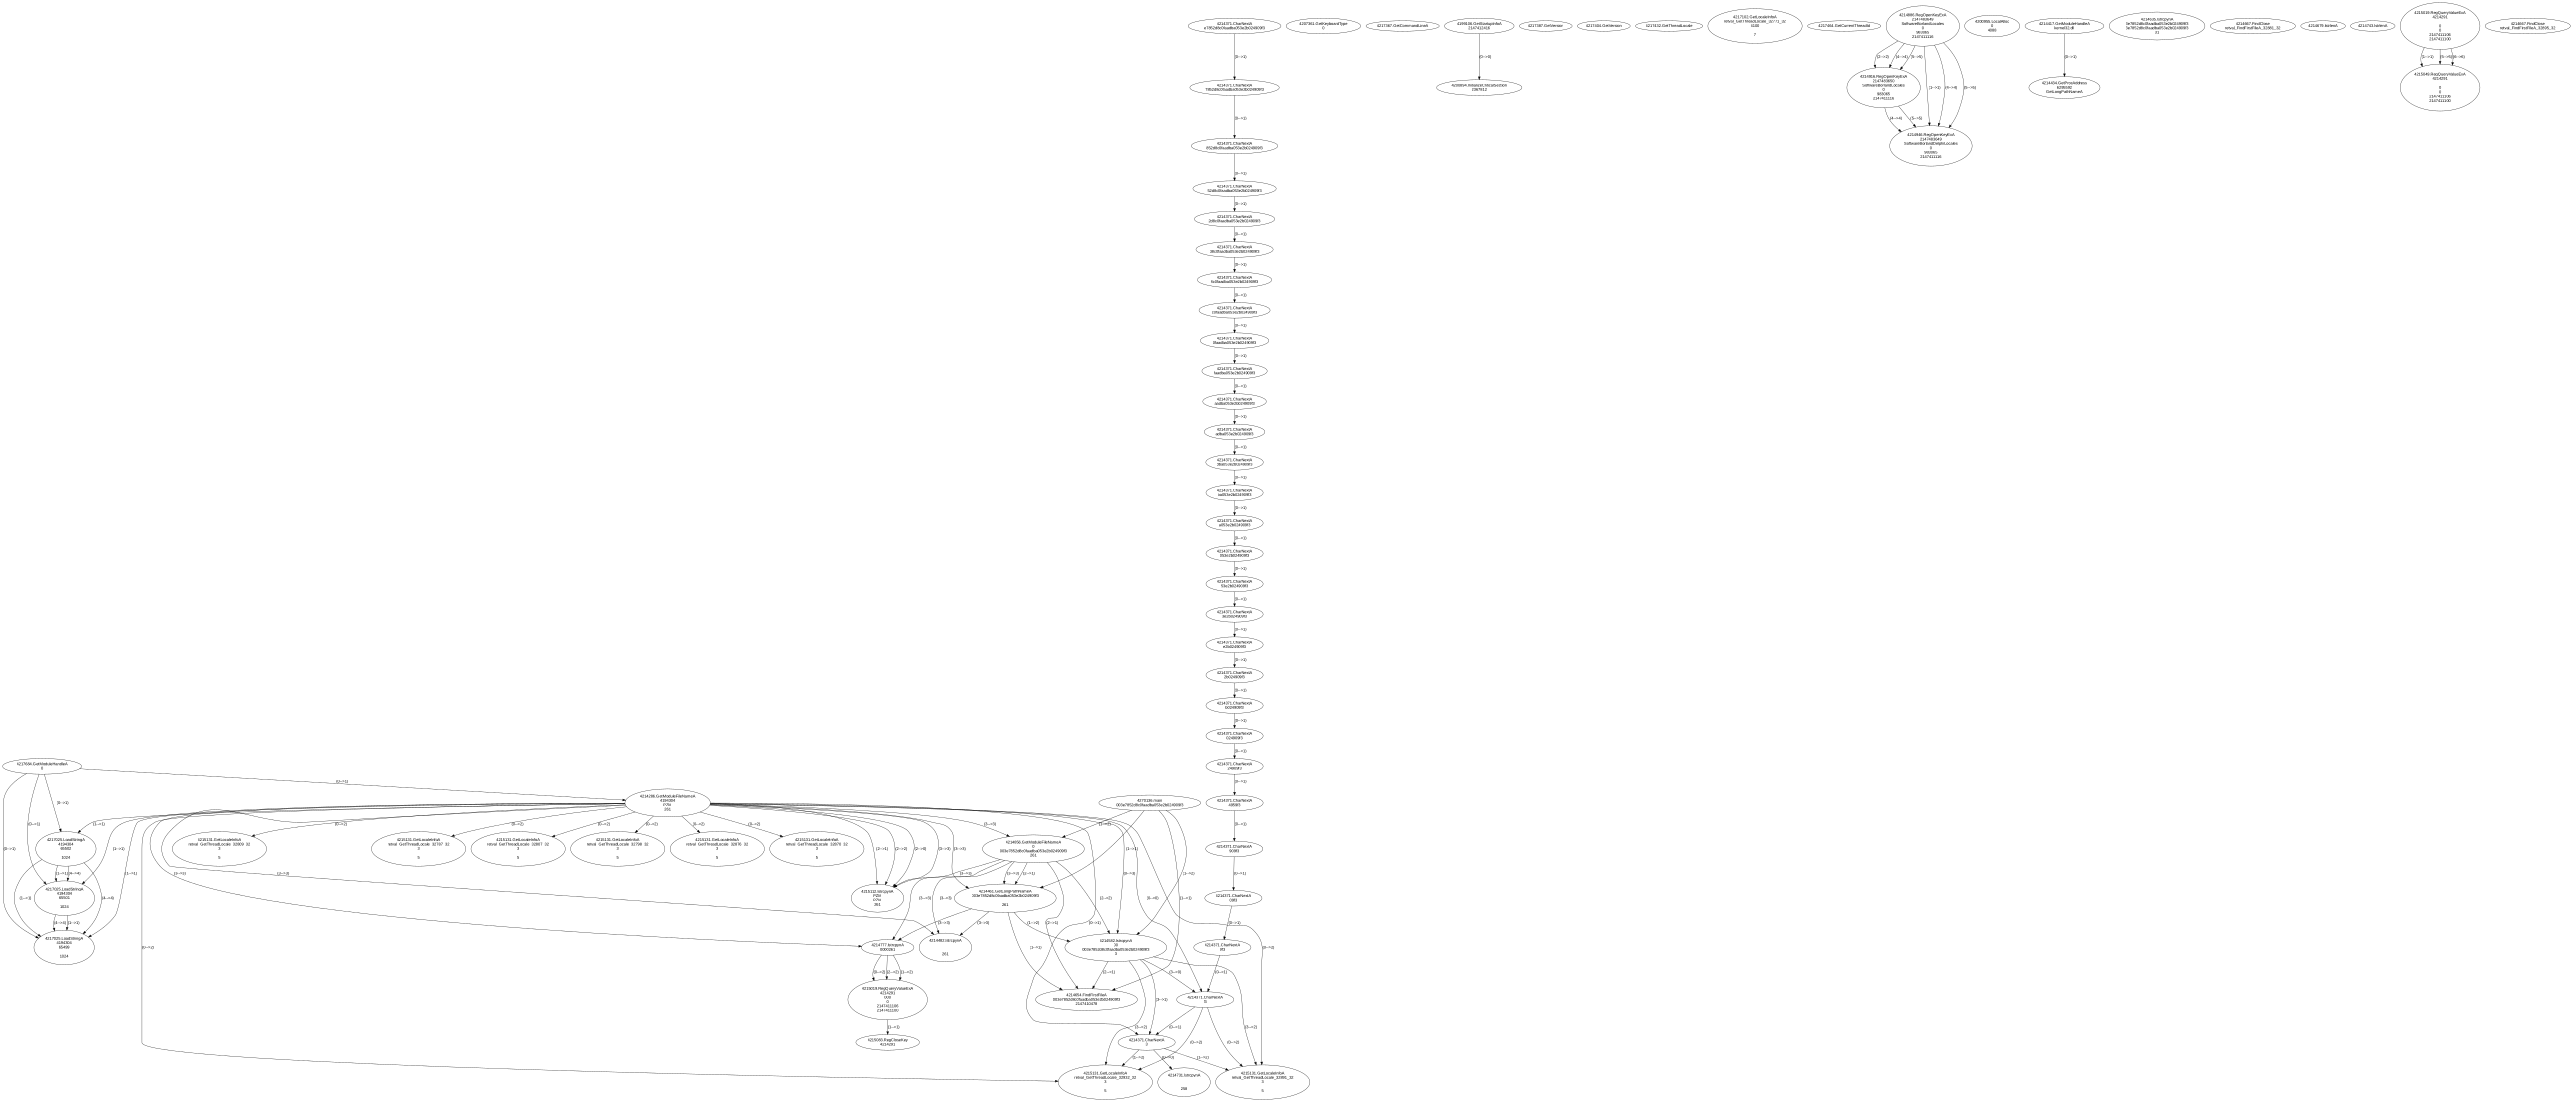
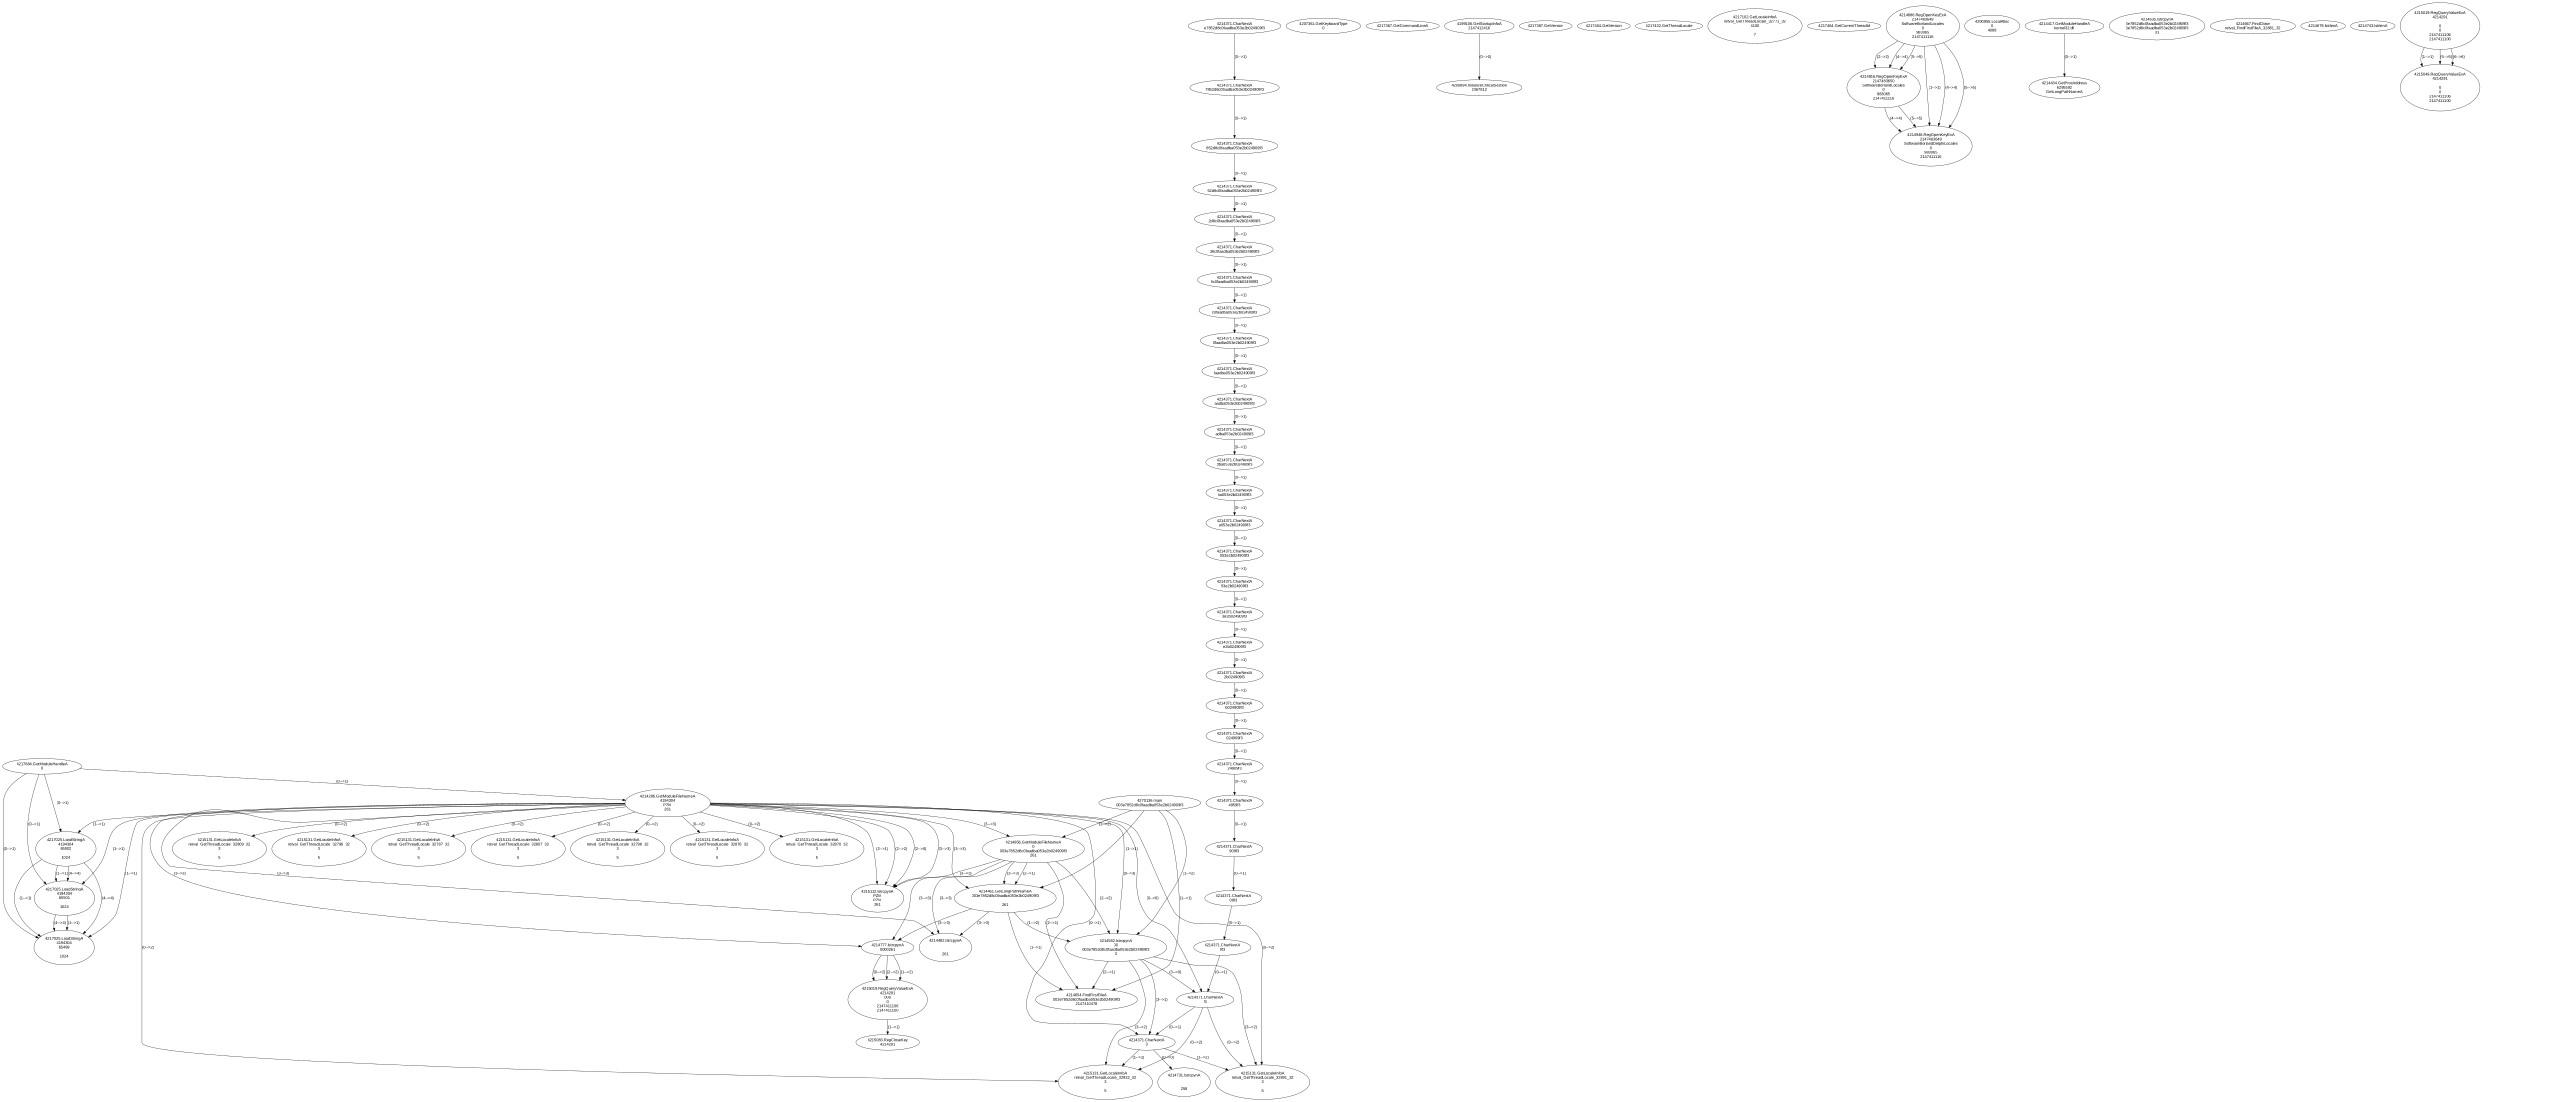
(2528, 26) -> none
none -> (319, 849)
